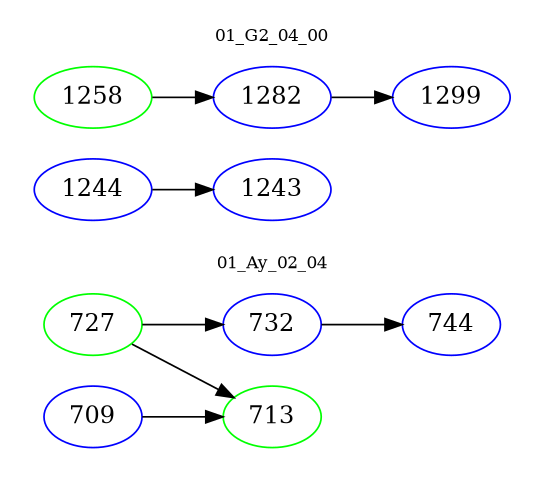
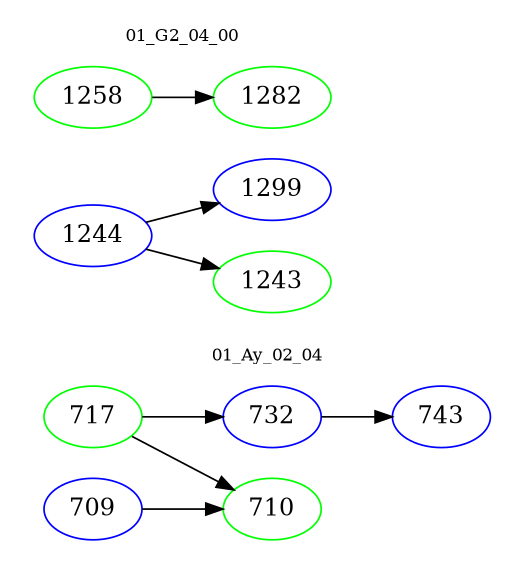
(272, 97) -> (272, 97)
(353, 97) -> (174, 215)
(272, 190) -> (272, 282)
(93, 325) -> (93, 417)
(451, 325) -> (441, 417)
(272, 417) -> (272, 509)
